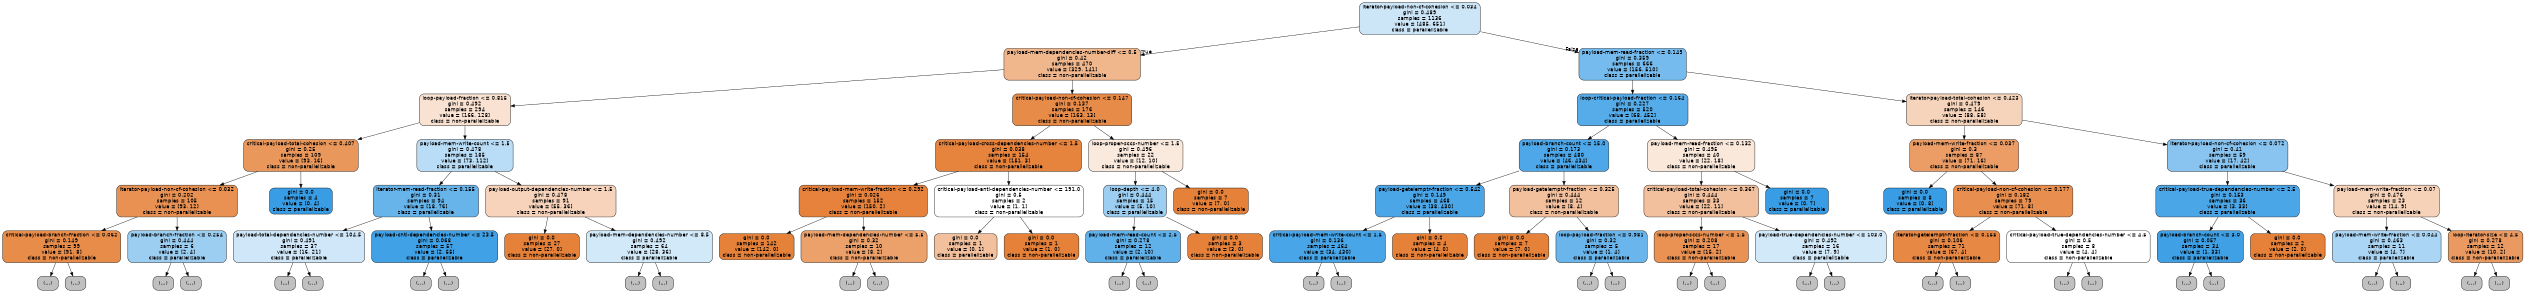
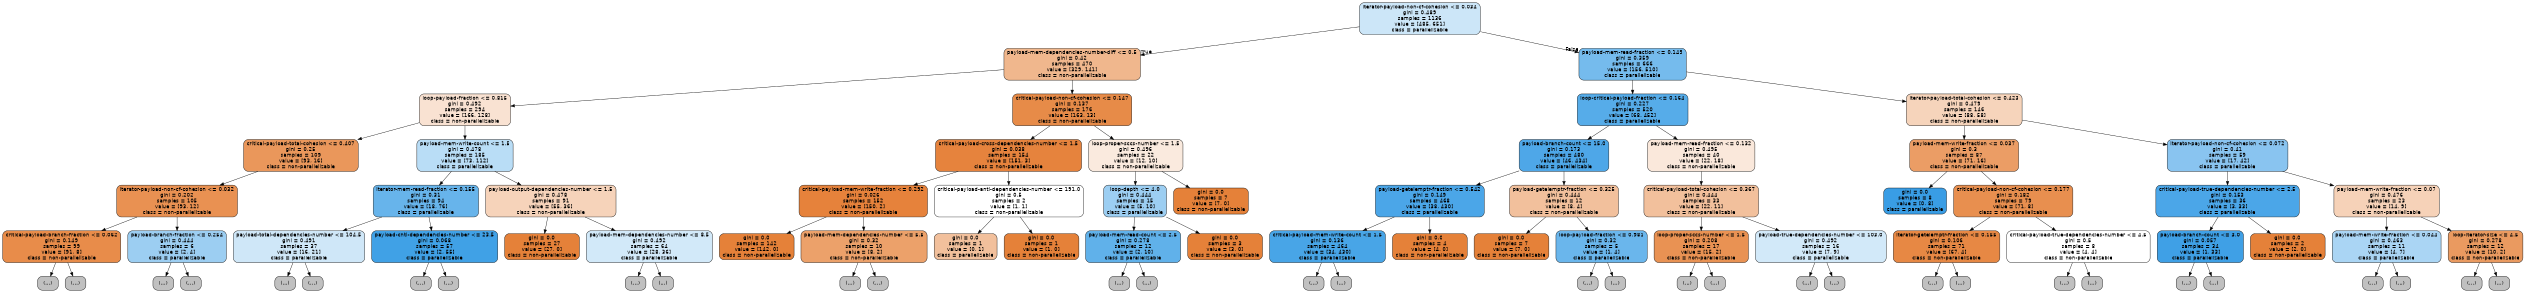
(301, 201) -> none
(1797, 201) -> none
